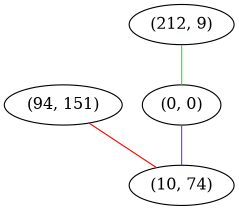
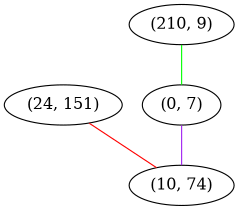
(182, 25) -> (182, 25)
(63, 105) -> (63, 105)
(182, 105) -> (182, 105)
